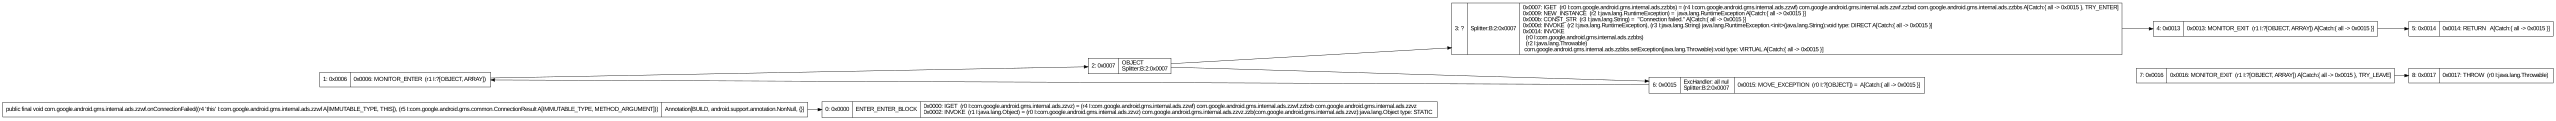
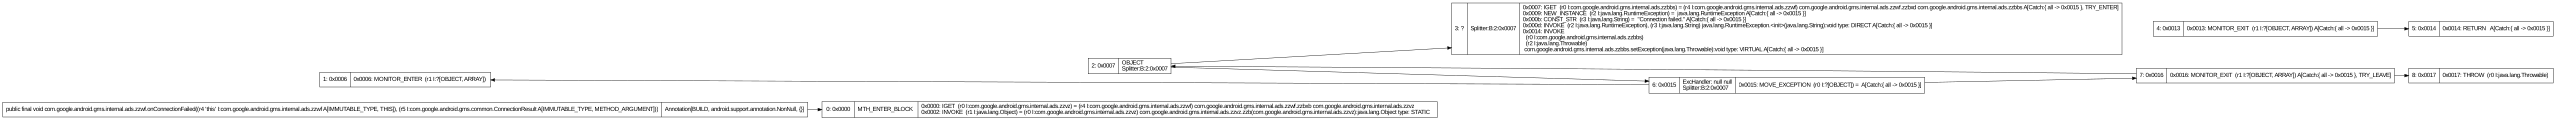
(2136, 29) -> none
(787, 72) -> (1656, 69)
none -> (2029, 80)
(1707, 82) -> (1707, 82)
(886, 109) -> (885, 109)
